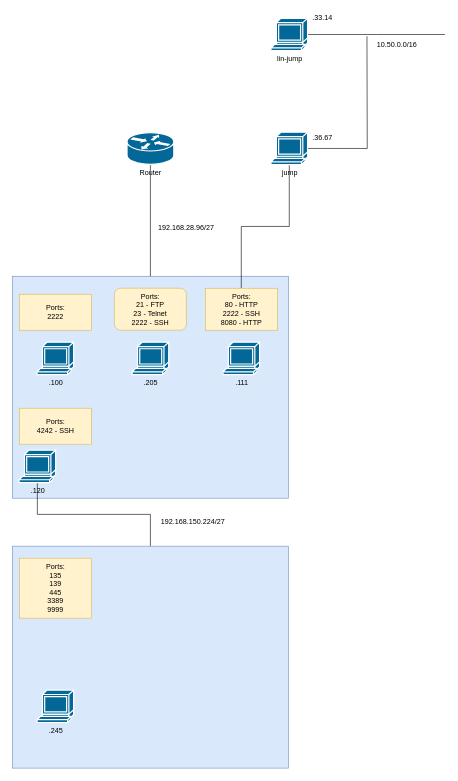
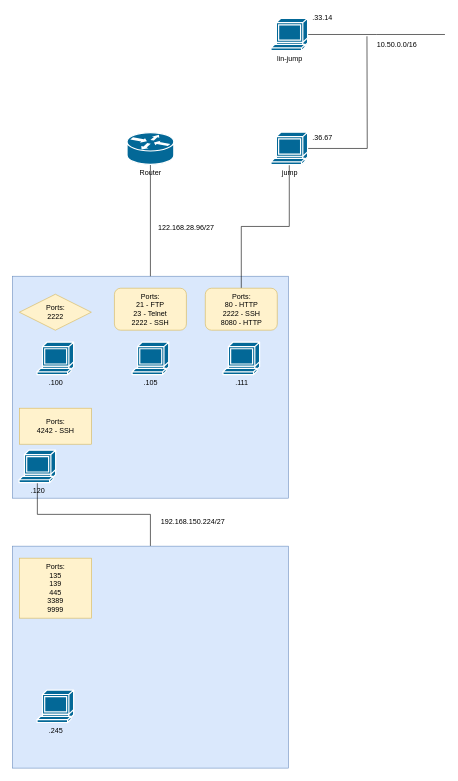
(186, 228) -> (186, 228)
(241, 309) -> (241, 309)
(55, 312) -> (55, 312)
(151, 383) -> (151, 383)
